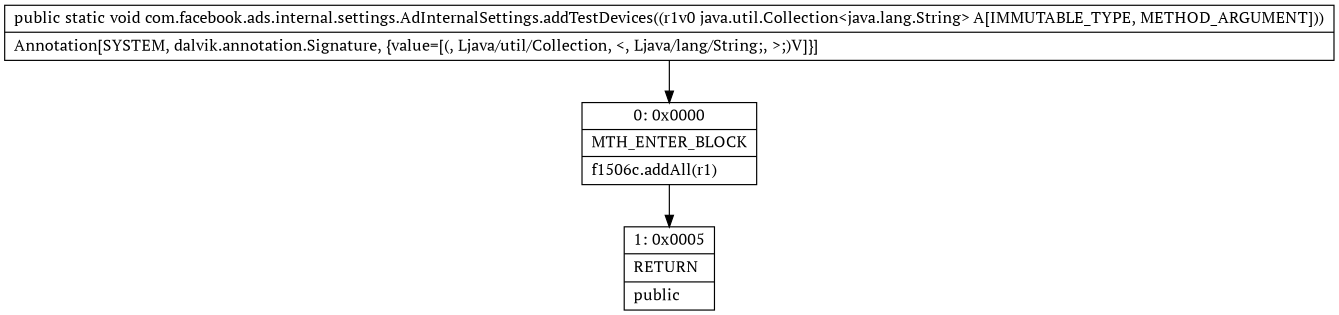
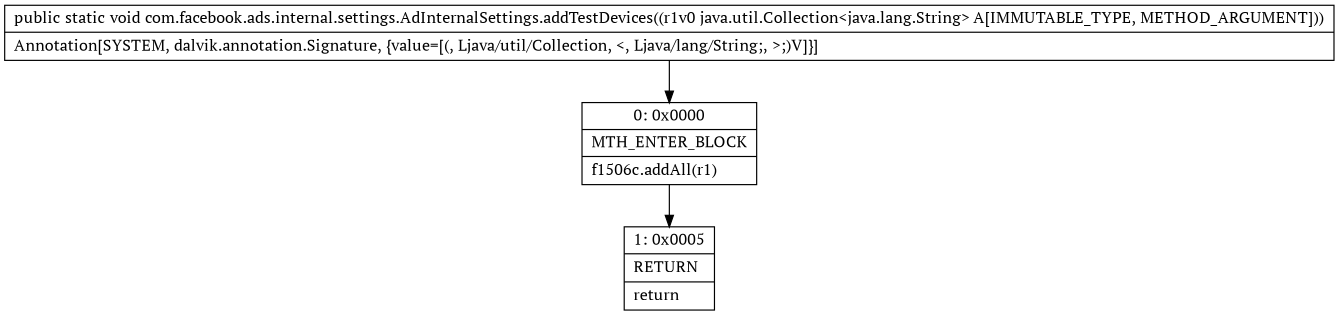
(657, 295) -> (657, 295)
